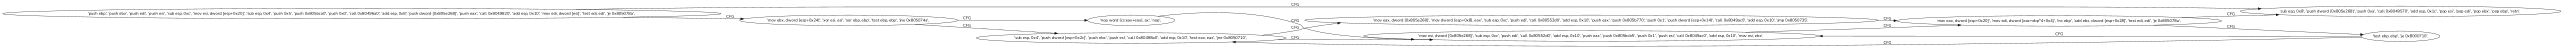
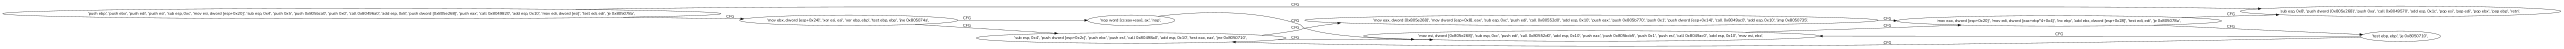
(2401, 36) -> (2401, 36)
